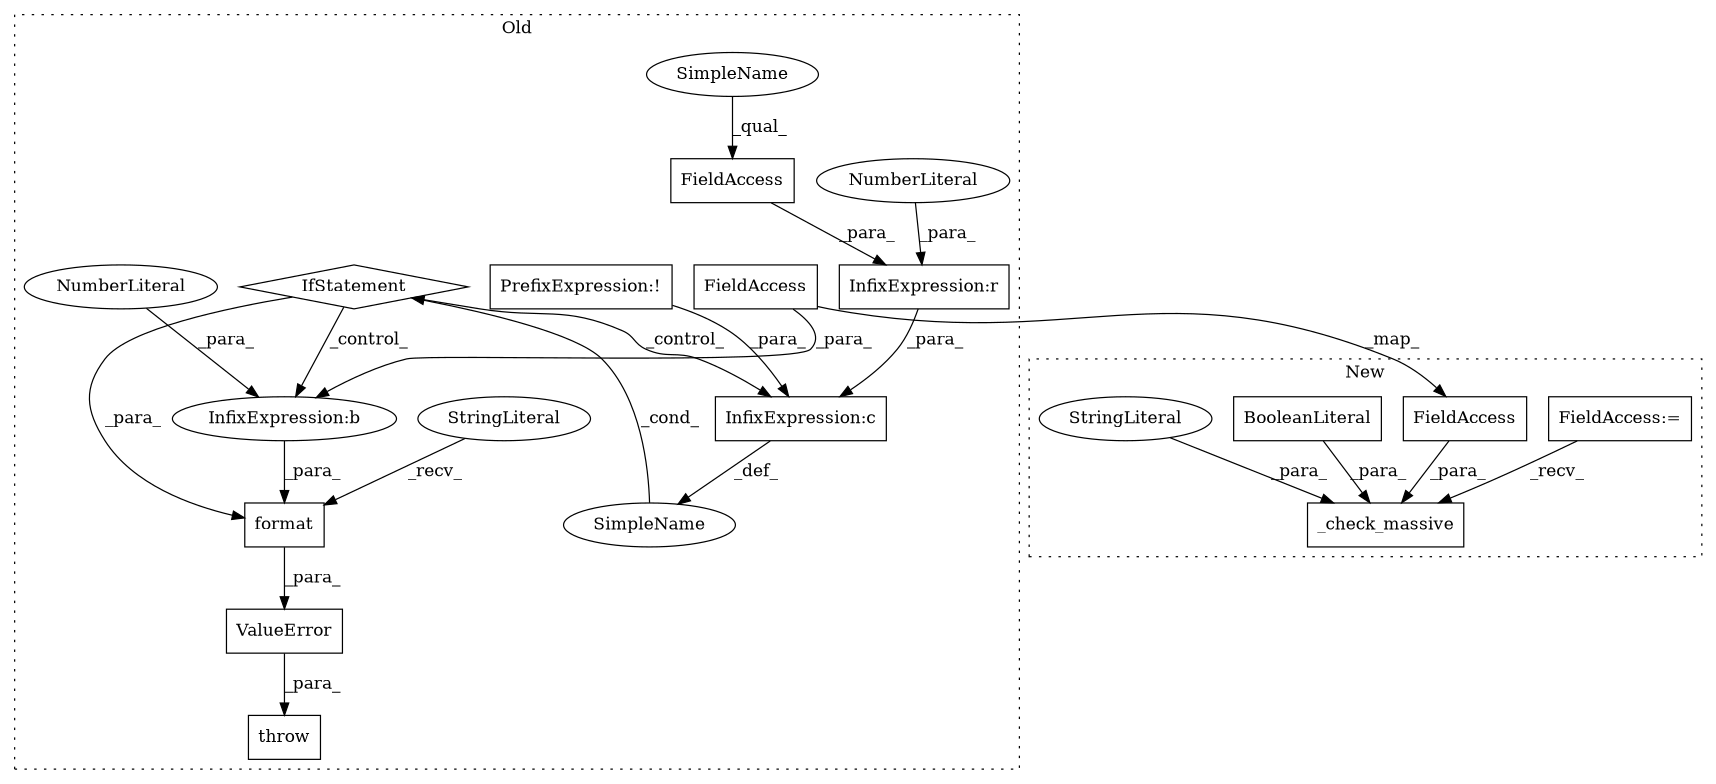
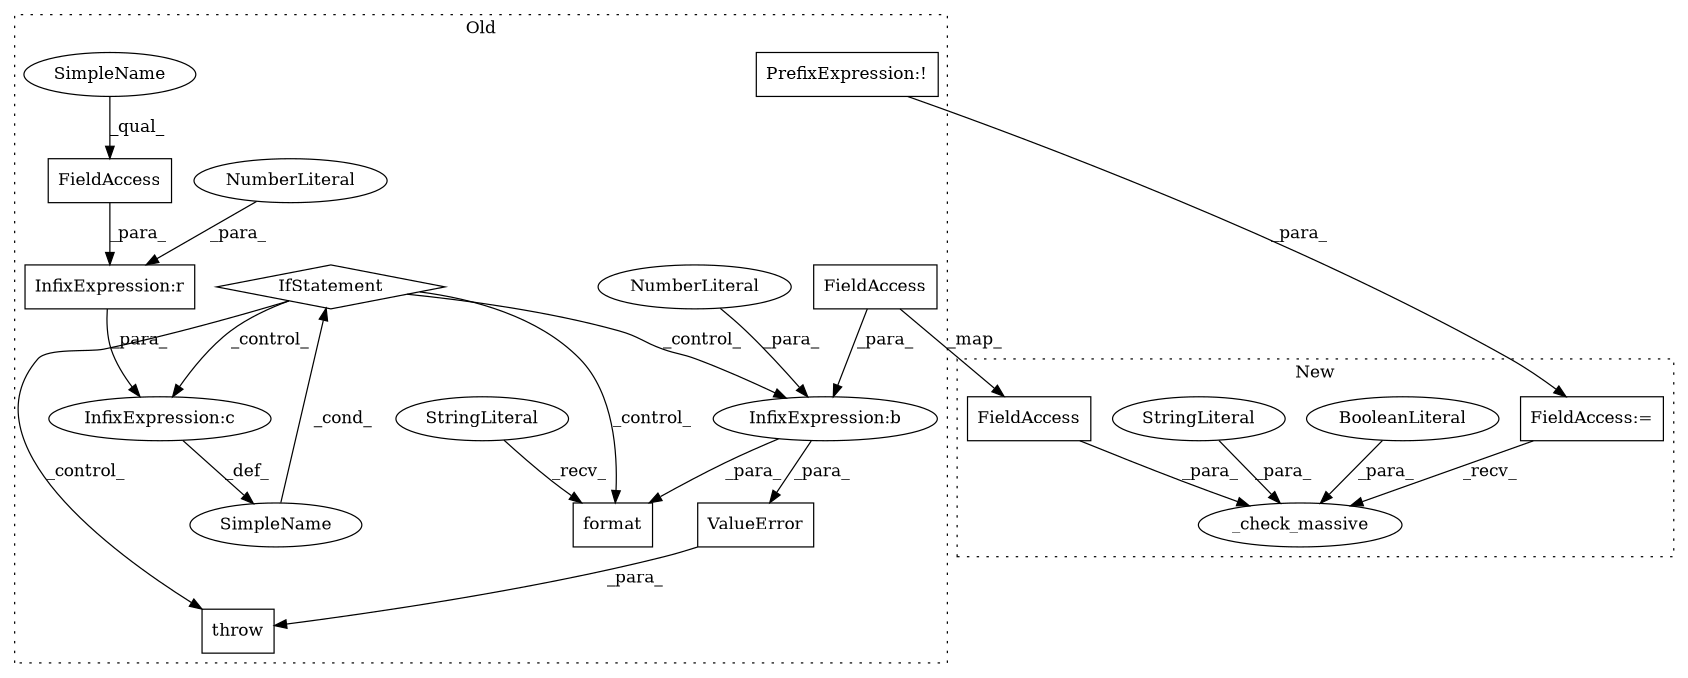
(735, 335) -> (1239, 227)
none -> (23, 387)
(133, 419) -> (652, 419)
(801, 419) -> (160, 419)
(1308, 419) -> (1403, 419)
(1386, 525) -> (1300, 525)
(284, 572) -> (794, 467)
